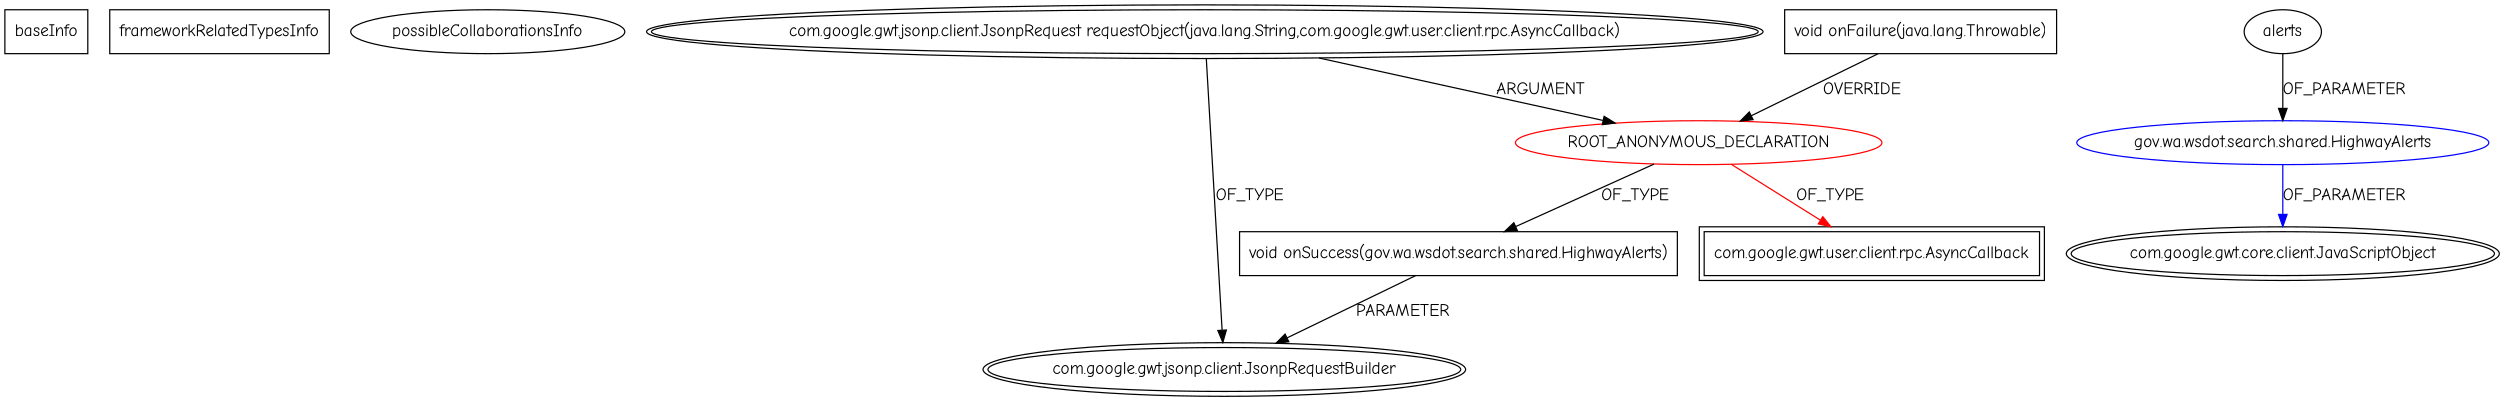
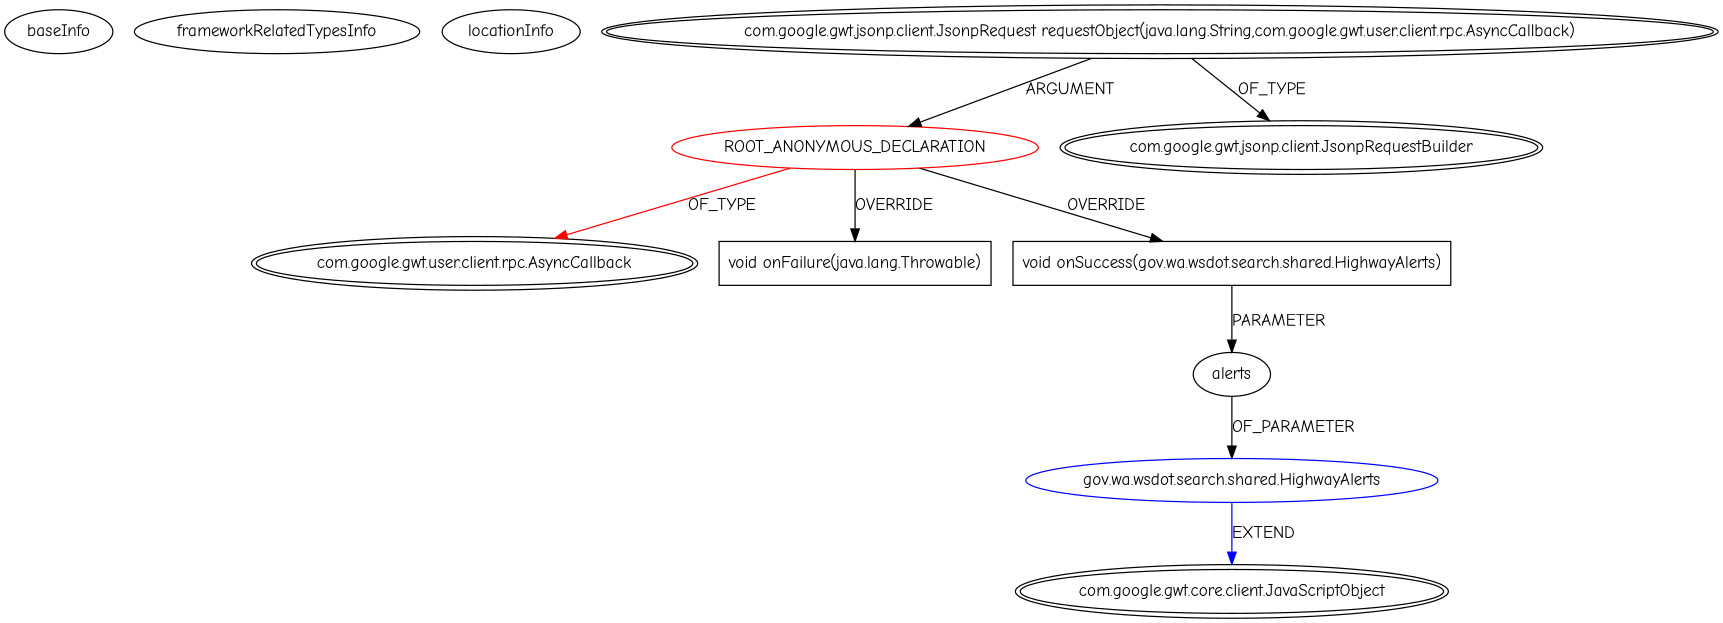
(46, 32) -> (59, 32)
(219, 32) -> (277, 32)
(488, 32) -> none
none -> (511, 32)
(1815, 85) -> (855, 199)
(1635, 196) -> (1106, 205)
(2344, 196) -> (1264, 534)
(1872, 254) -> (475, 263)
(1351, 307) -> (1232, 313)
